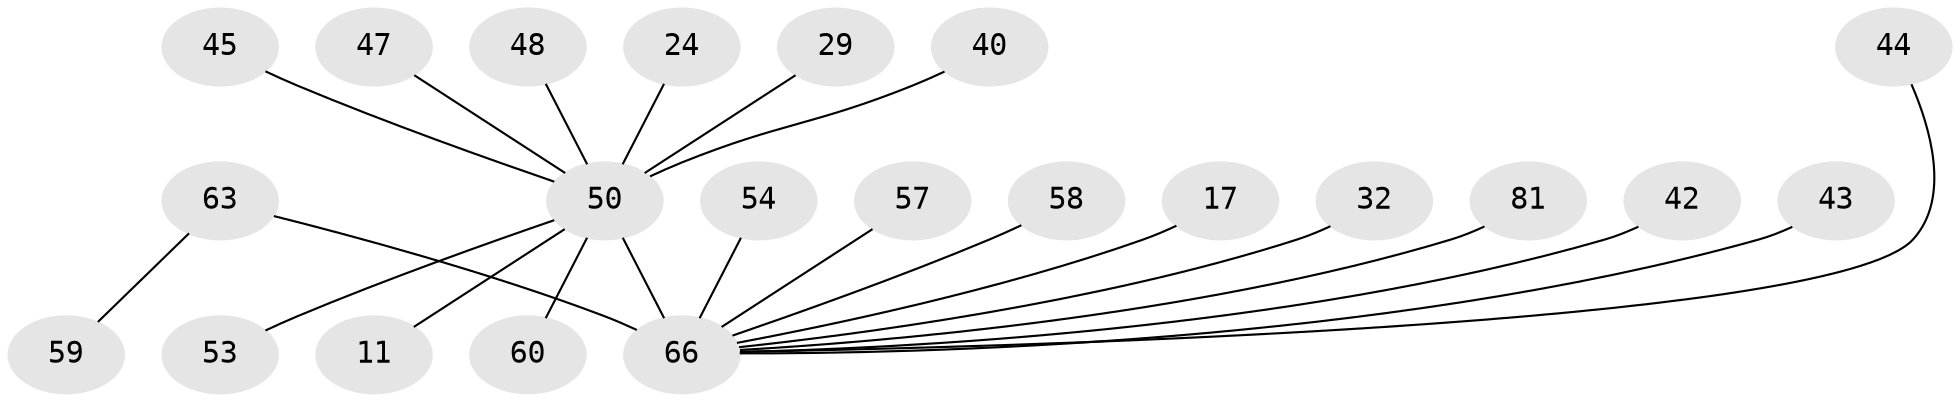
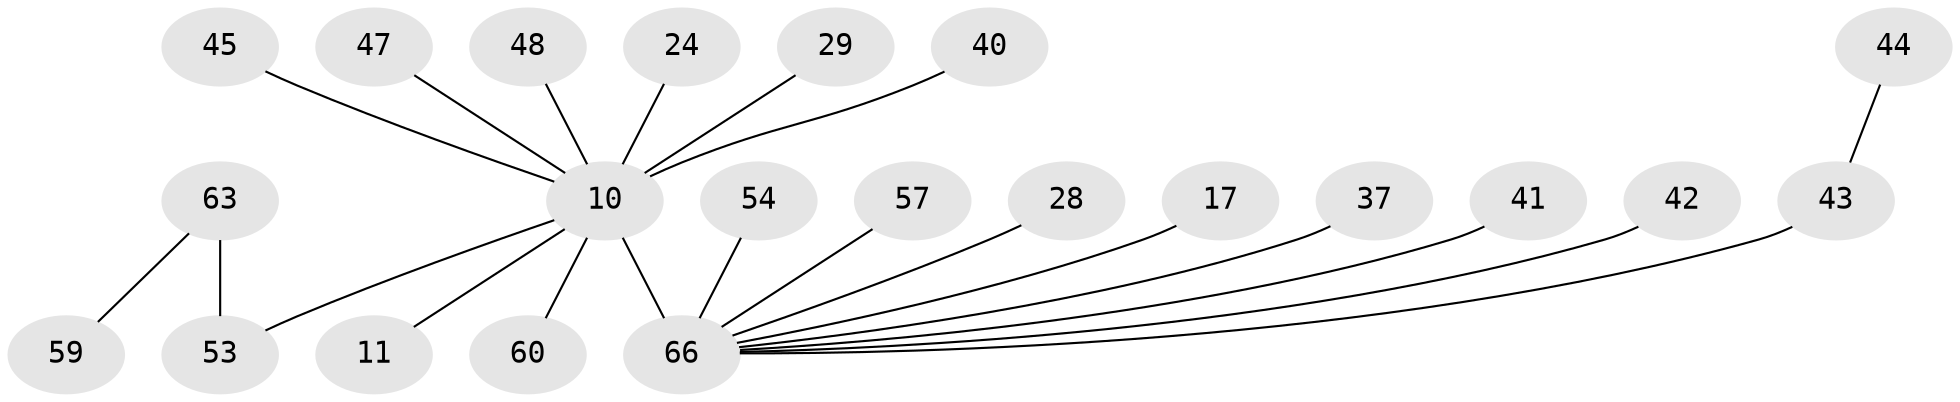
(605, 201) -> (605, 201)
(1067, 201) -> (1067, 201)
(1374, 201) -> (1374, 201)
(1528, 201) -> (1528, 201)
(467, 269) -> (220, 278)
(1413, 325) -> (1865, 124)
